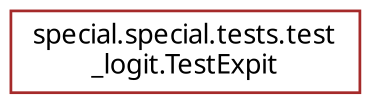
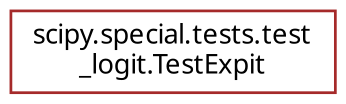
(185, 52) -> (173, 52)
